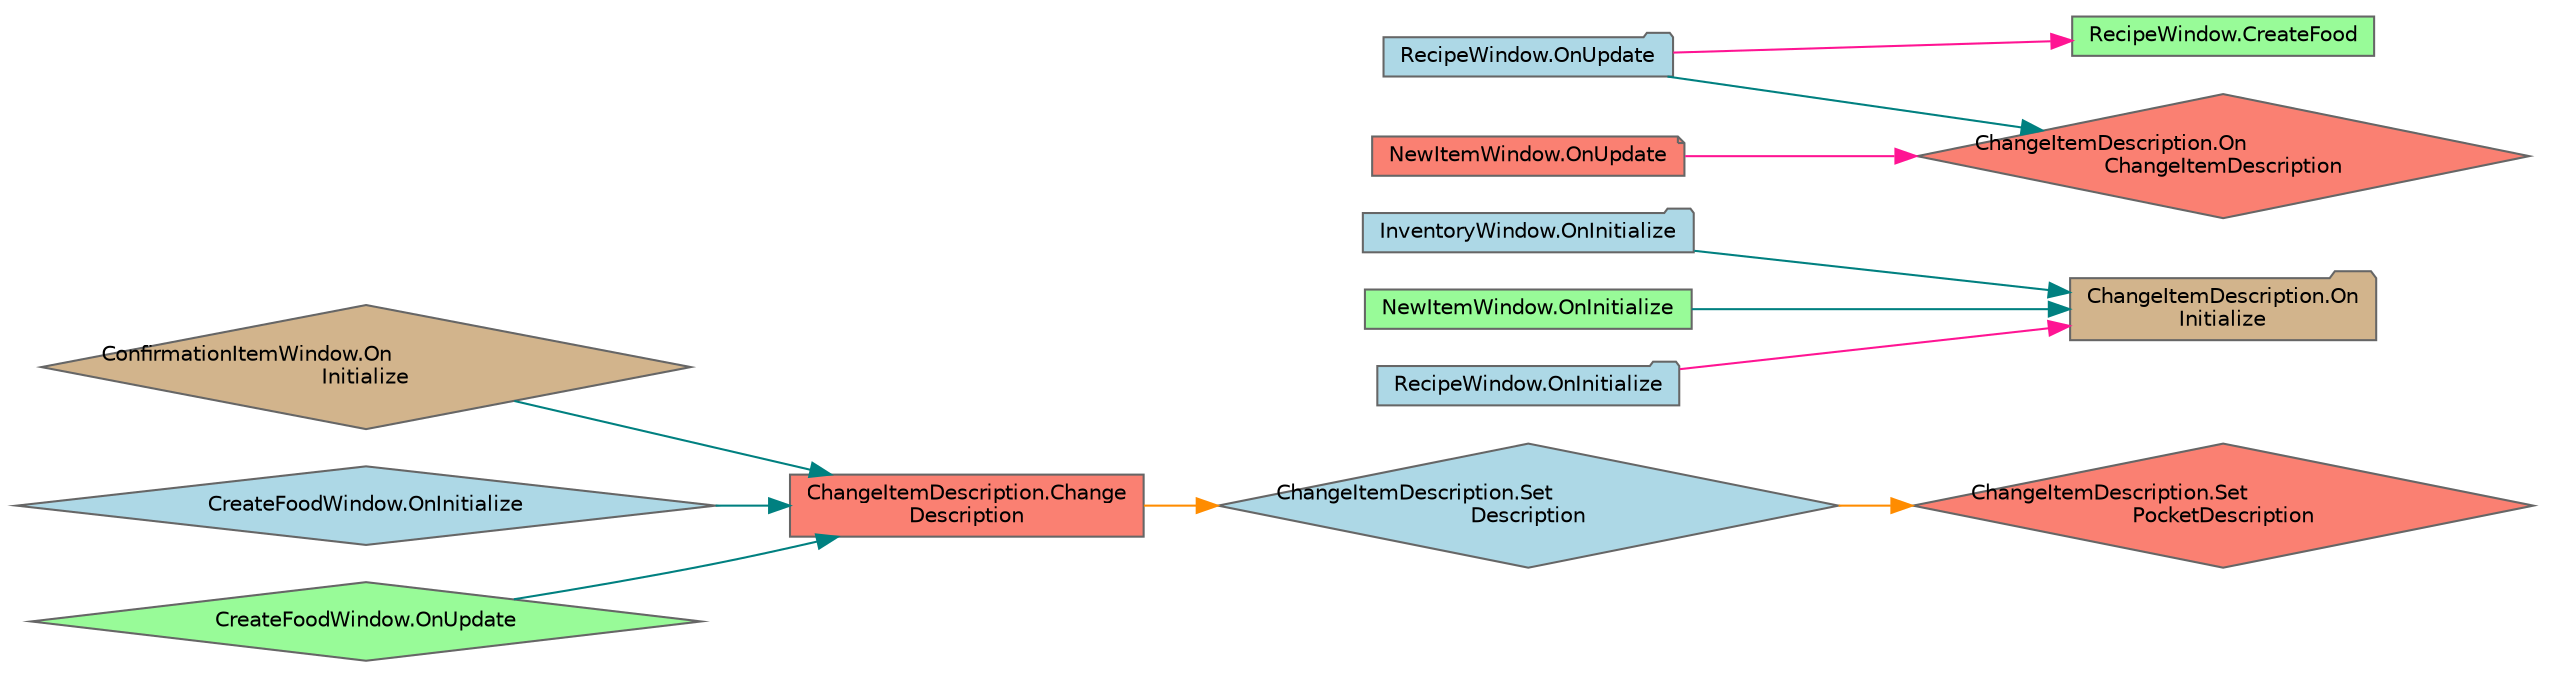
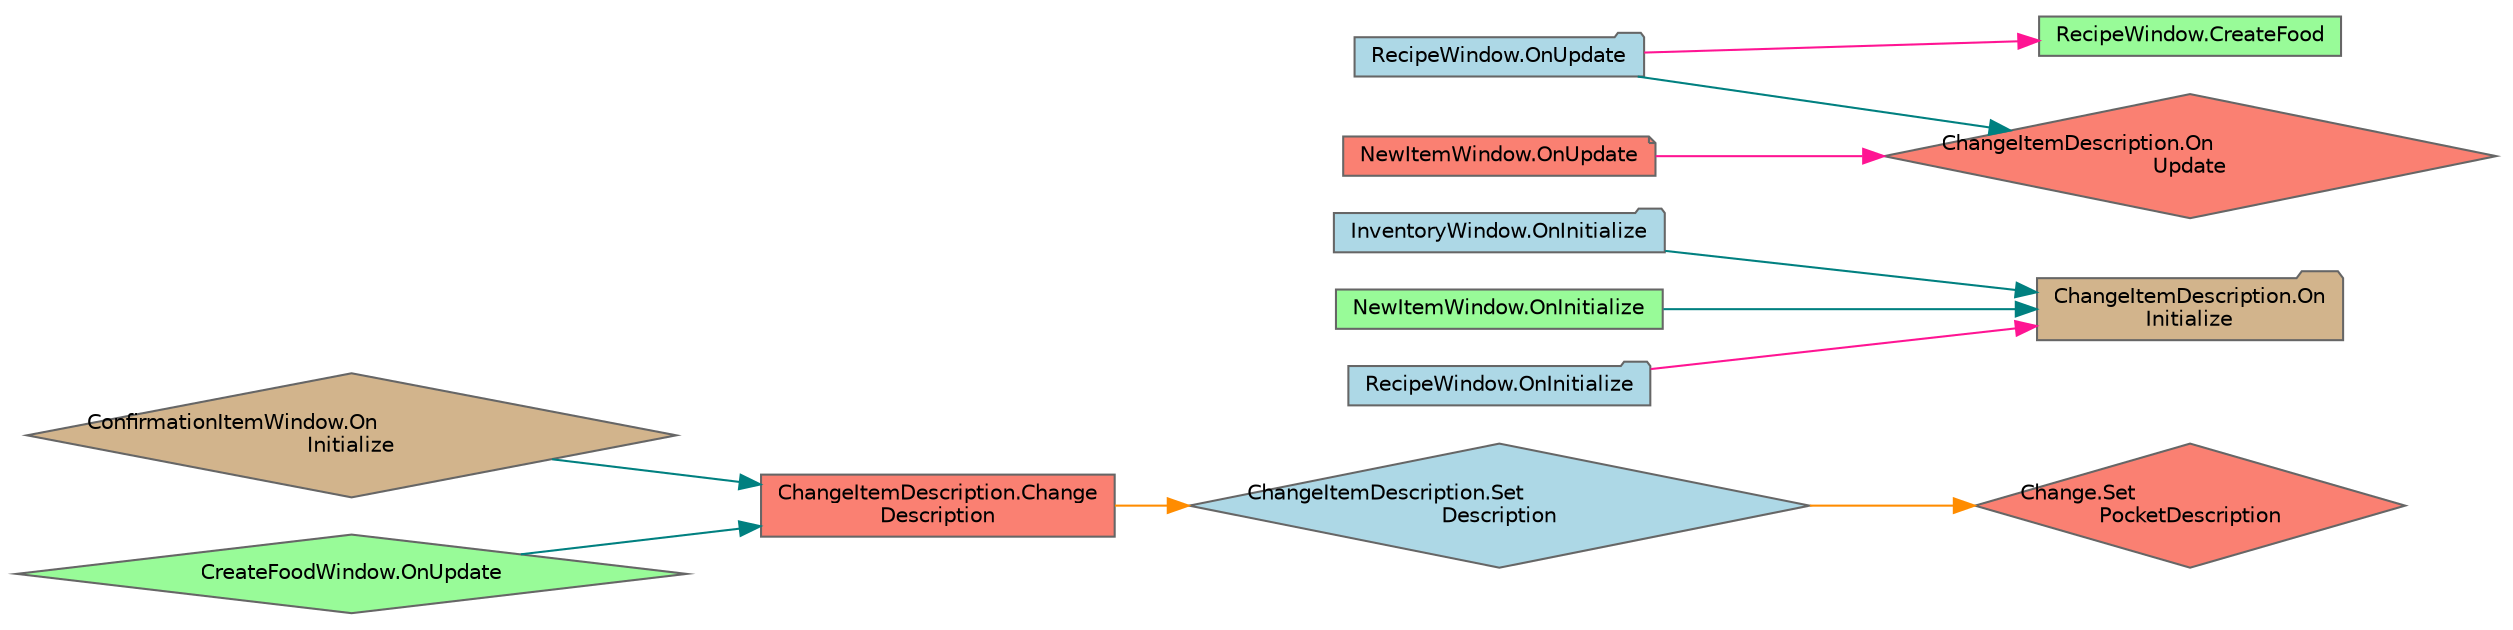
(2223, 156) -> (2190, 156)
(366, 506) -> none
(2223, 506) -> (2190, 506)
